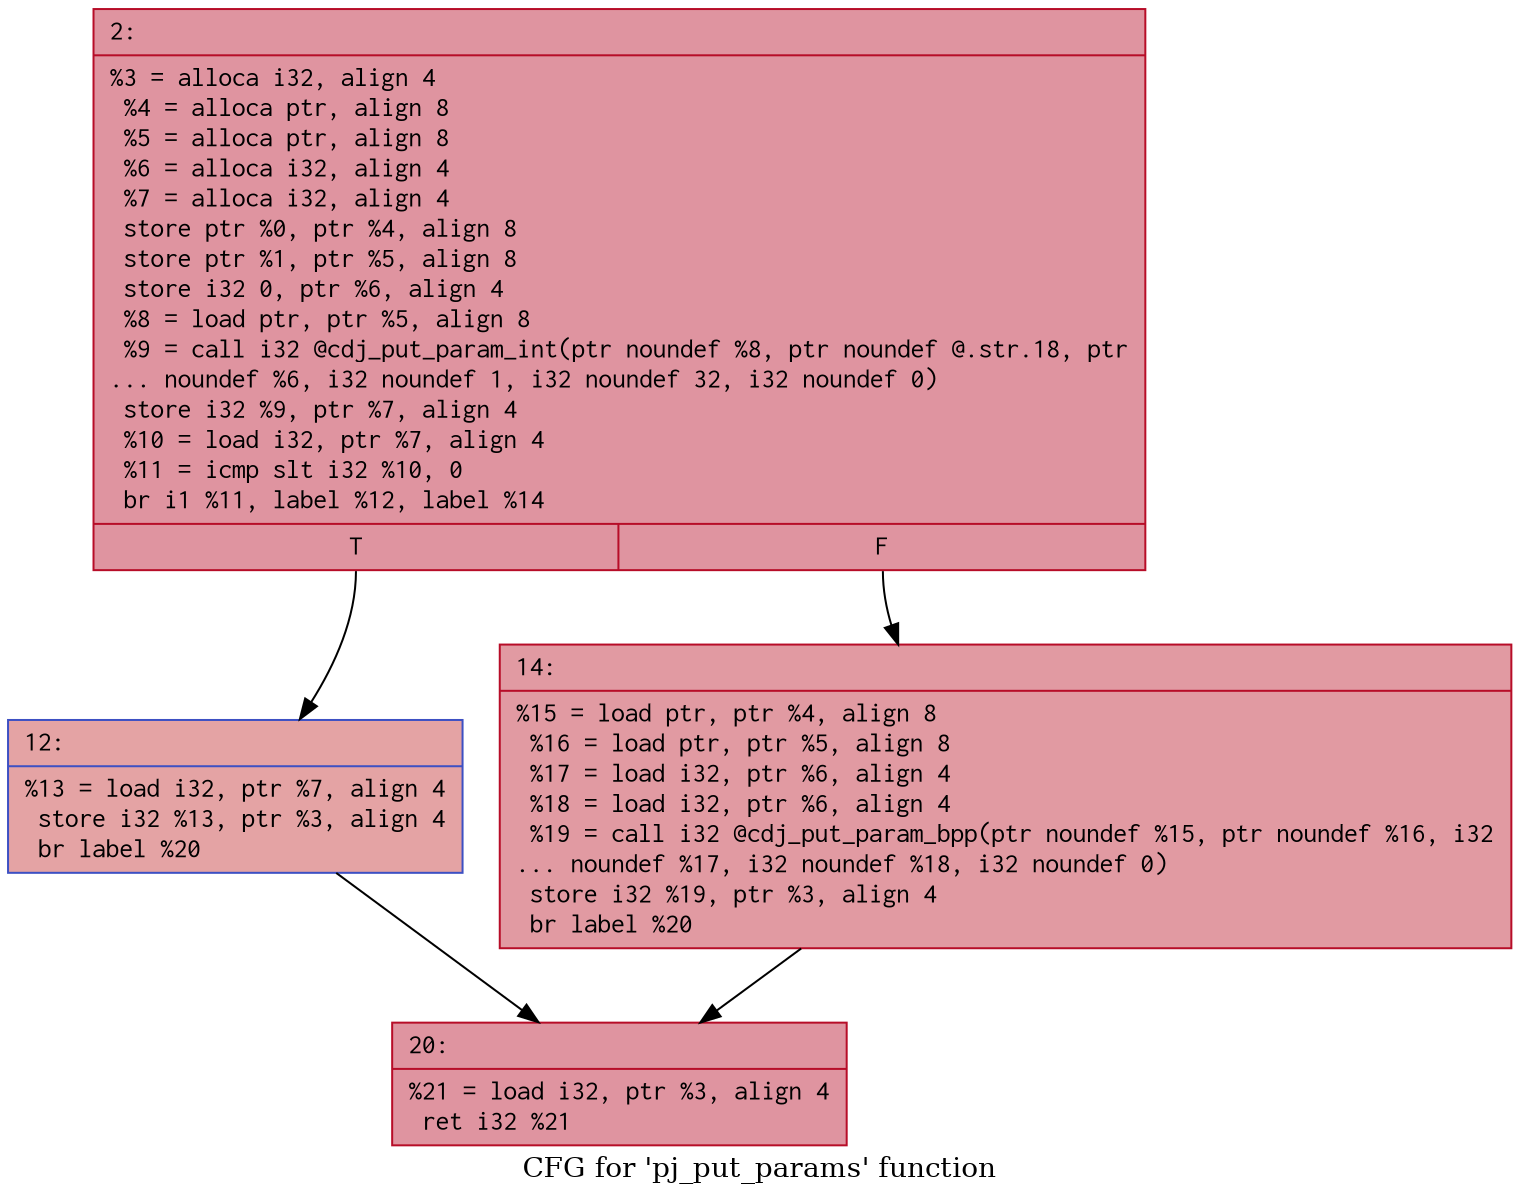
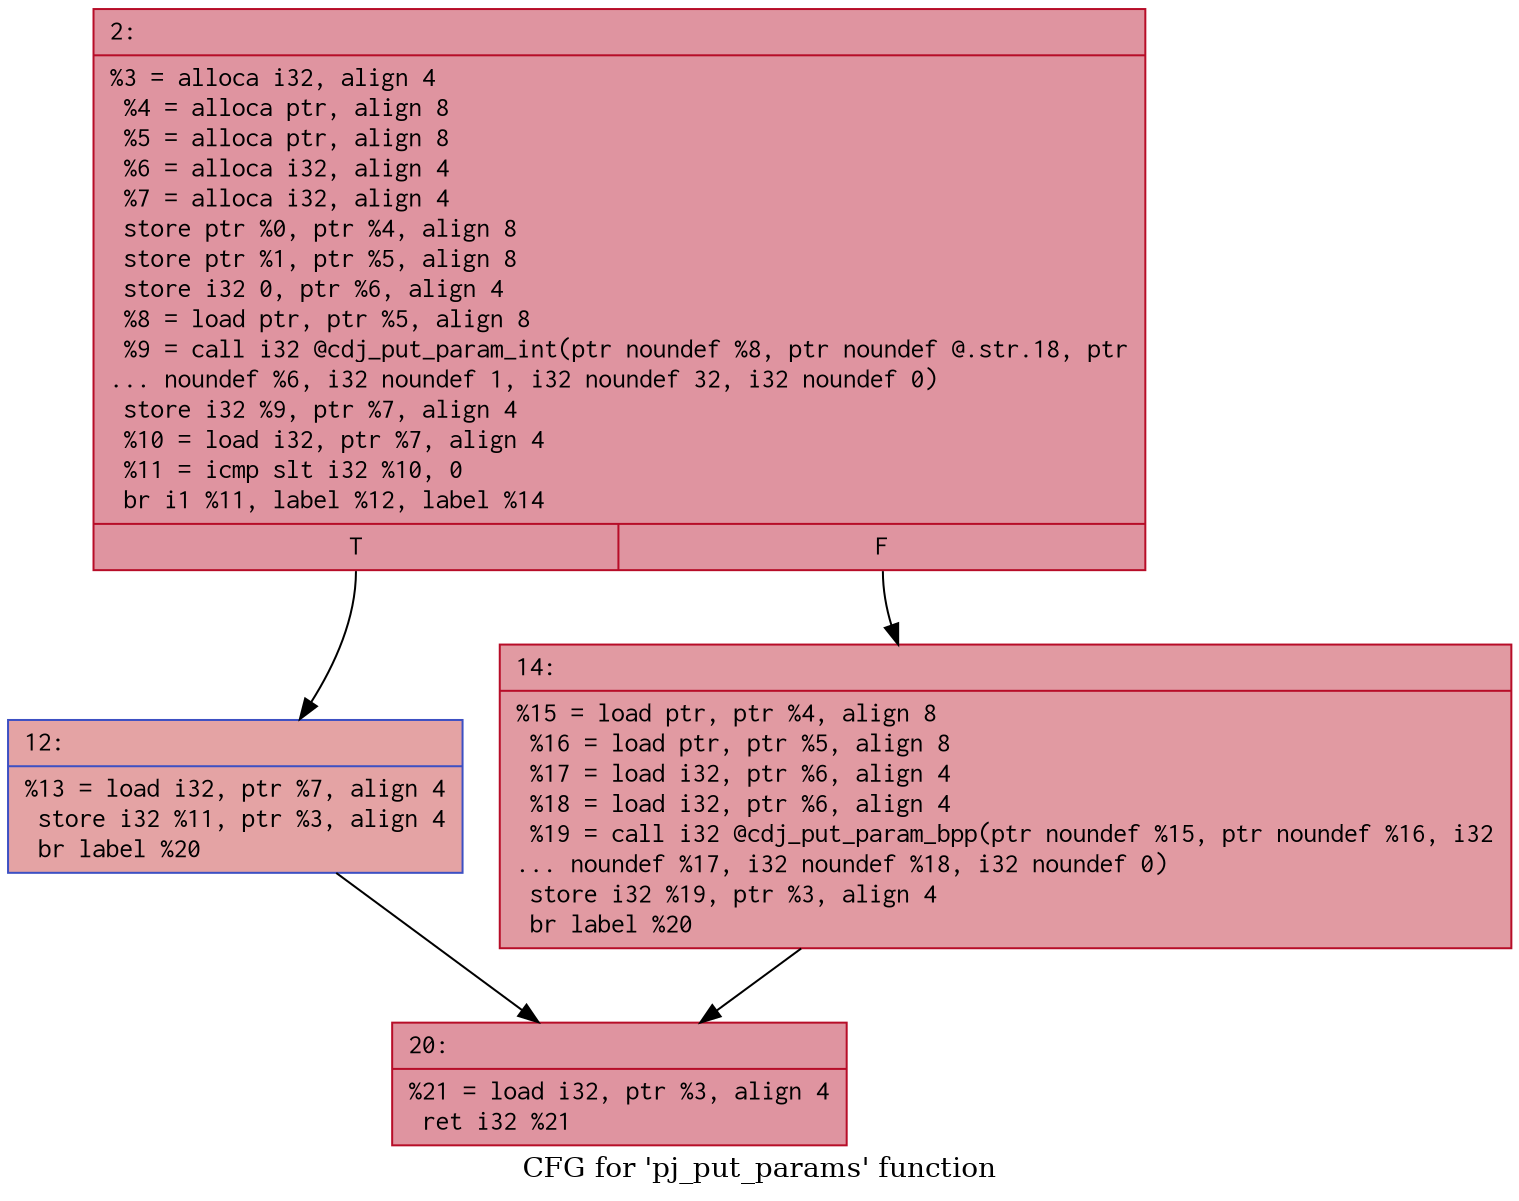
(235, 819) -> (235, 819)
